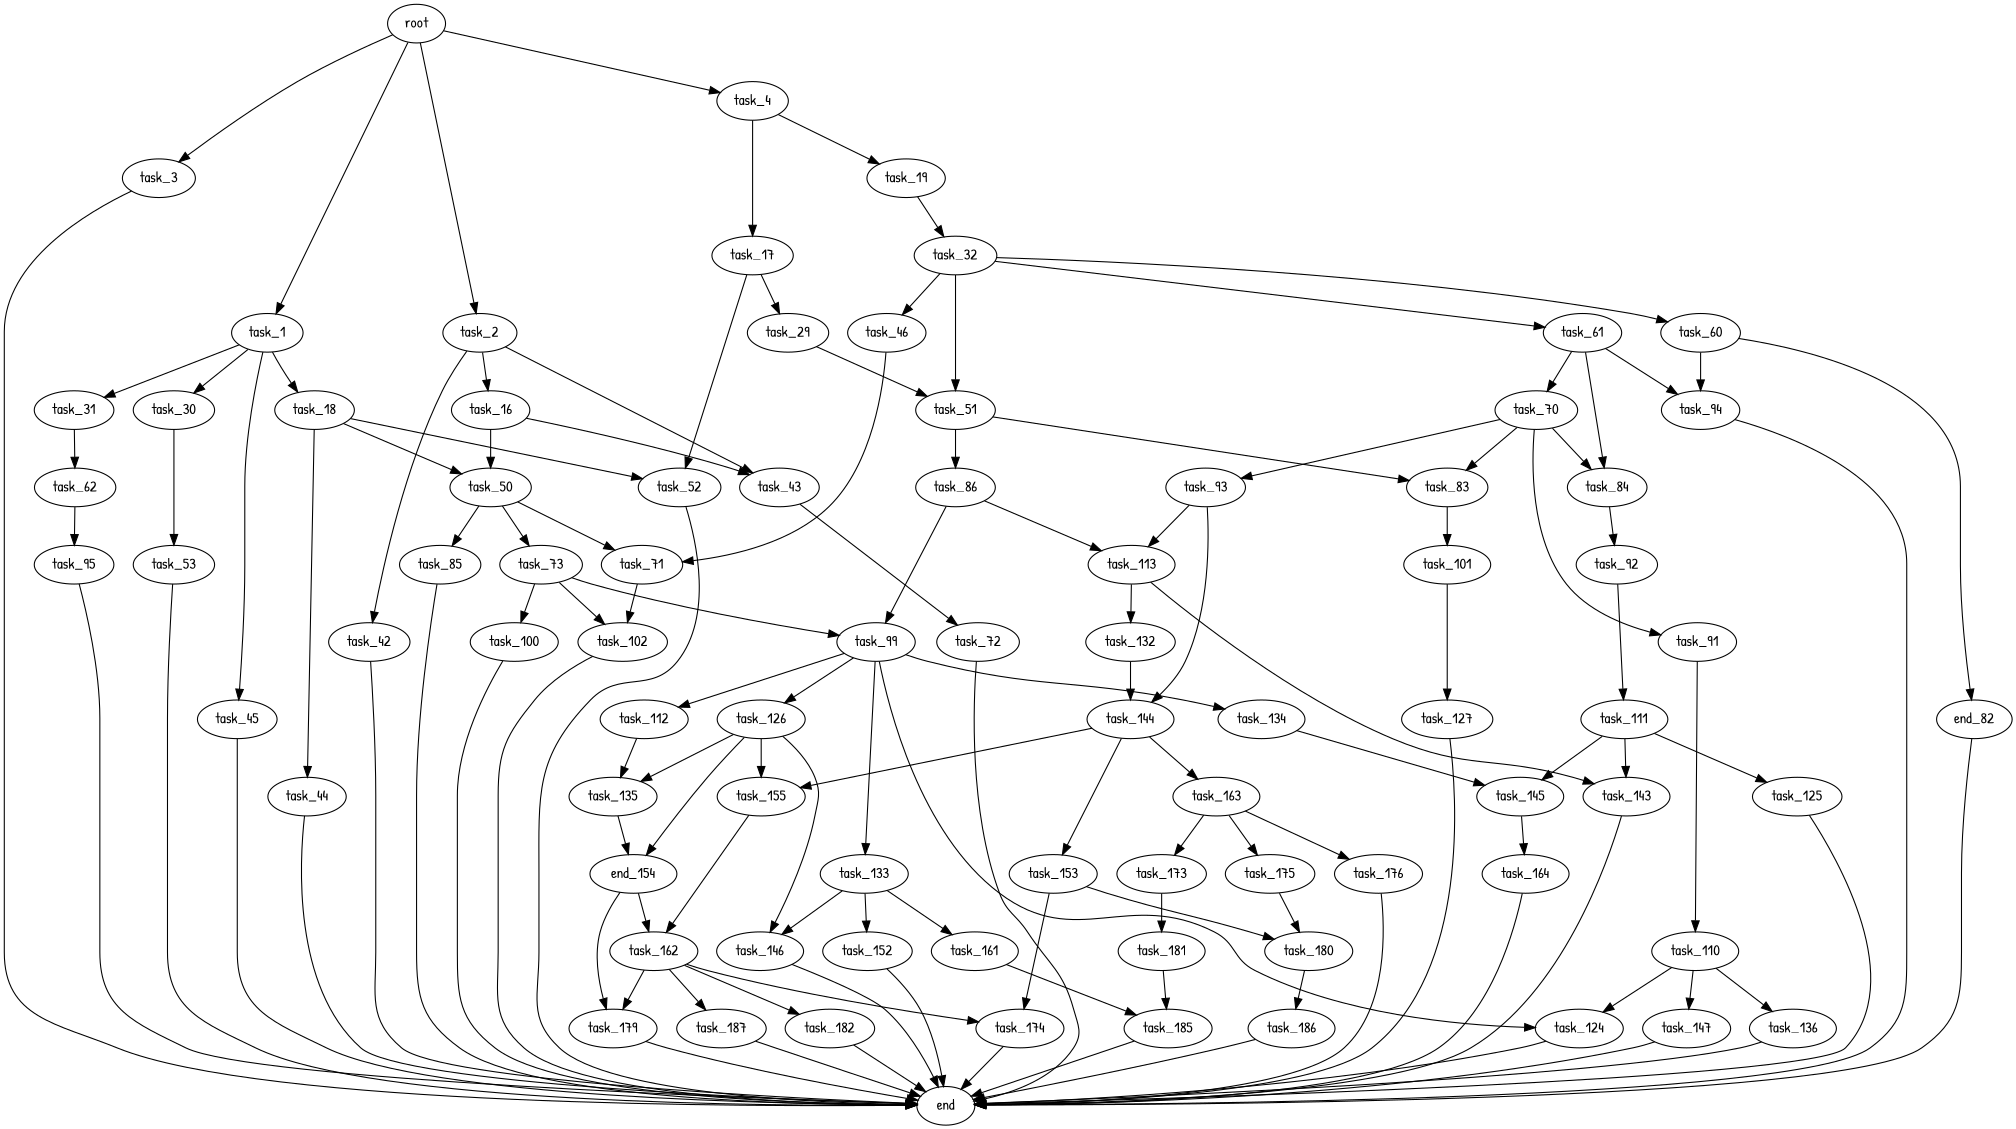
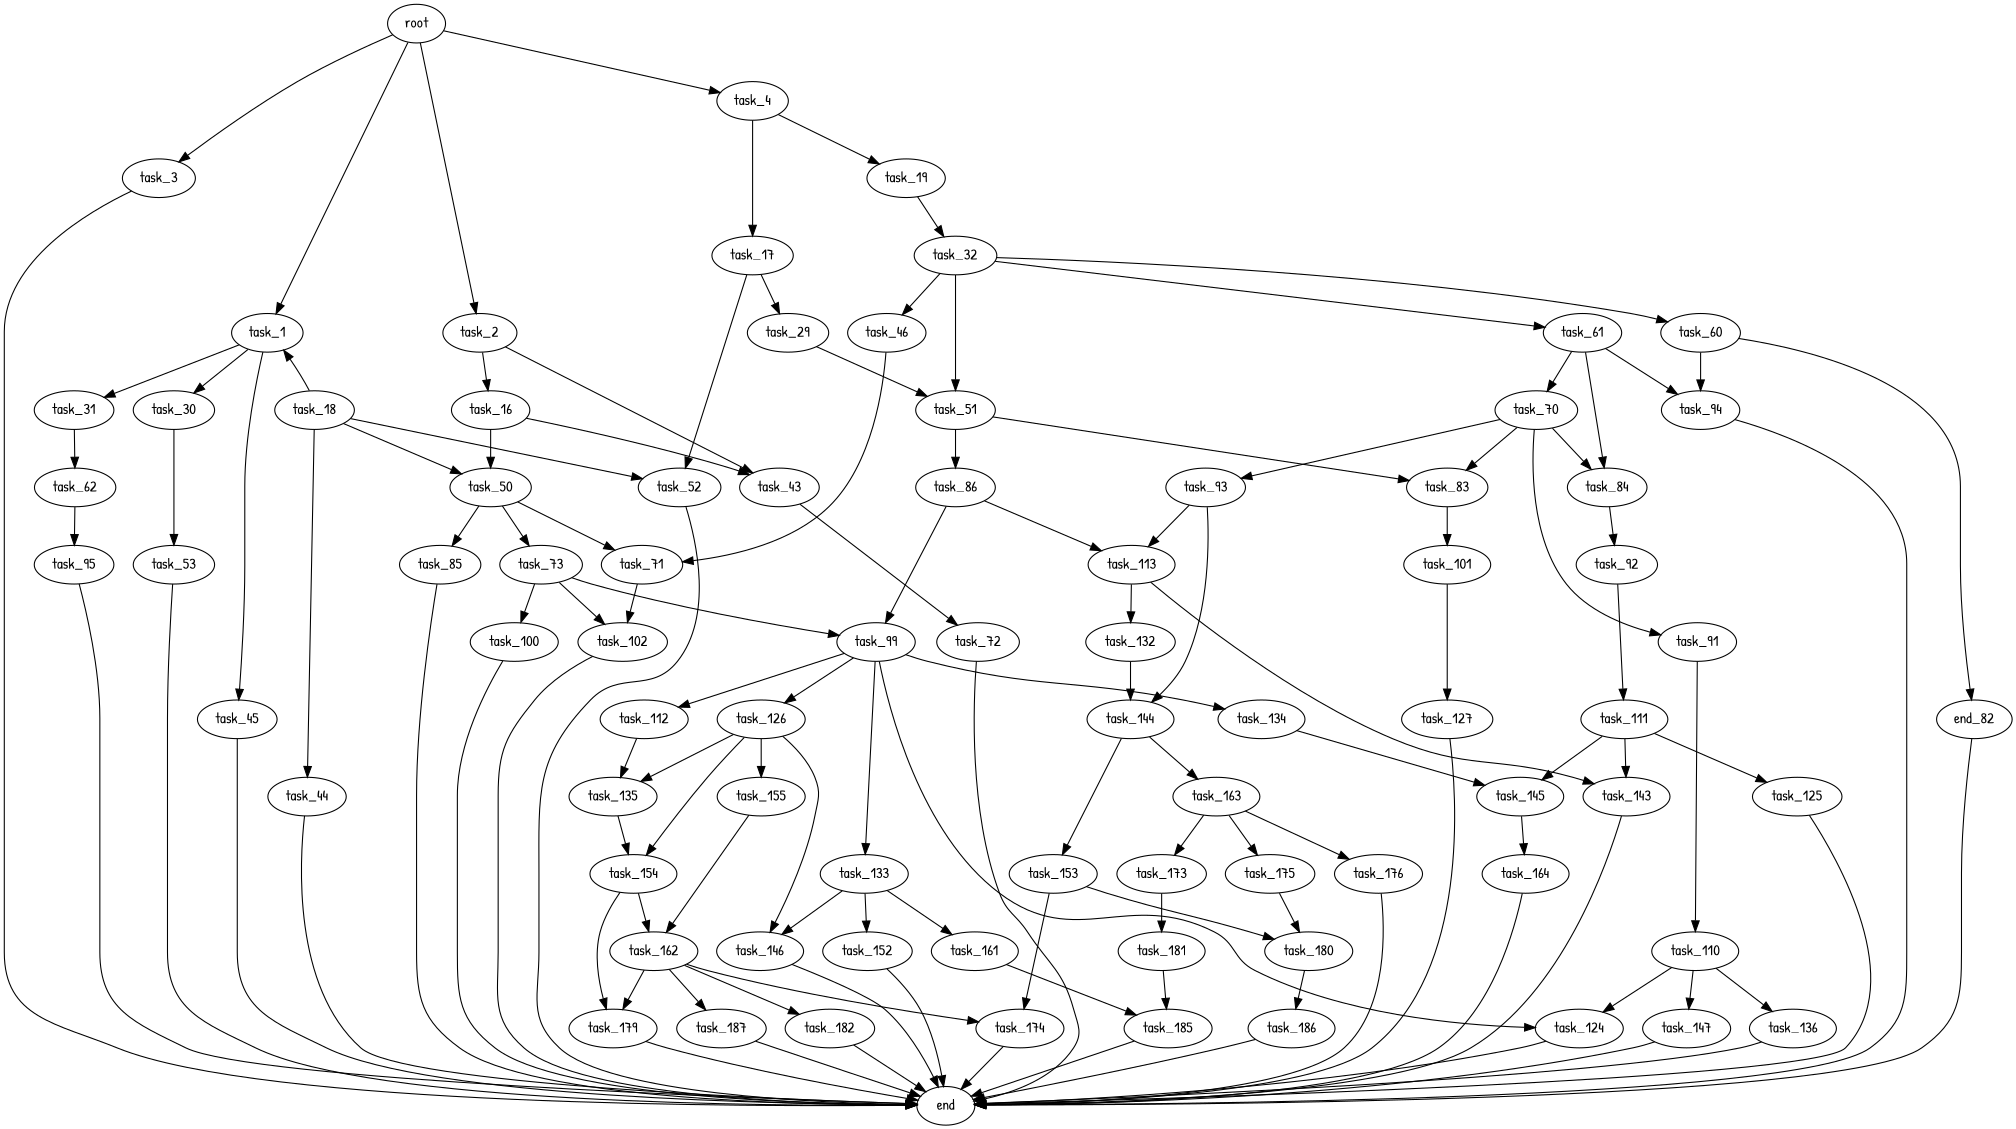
(281, 368) -> (300, 375)
(369, 642) -> none
(952, 757) -> none
(633, 874) -> (633, 874)
